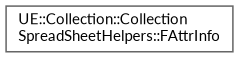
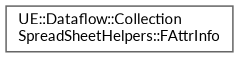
(119, 29) -> (119, 29)
